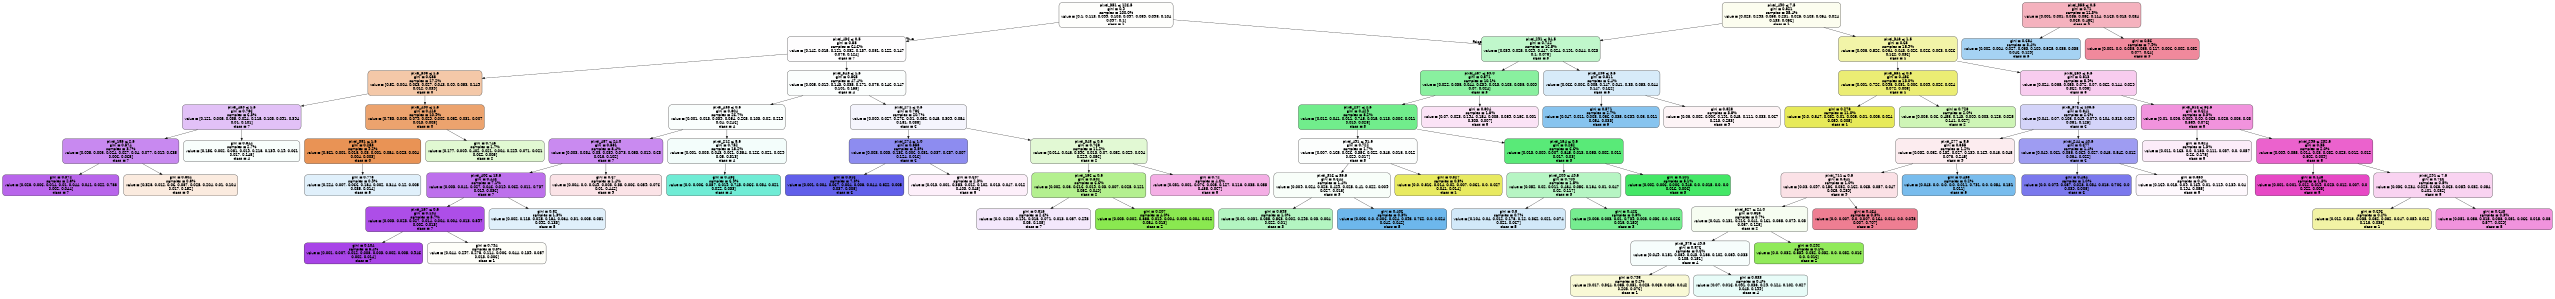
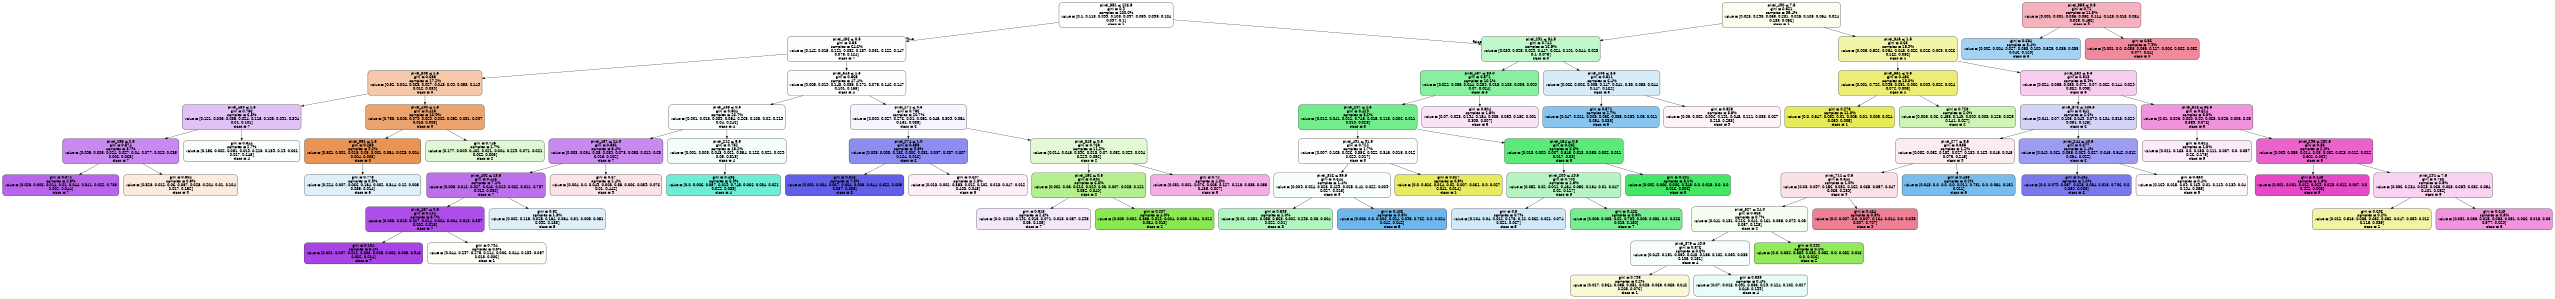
none -> (395, 134)
(1626, 227) -> (1626, 227)
